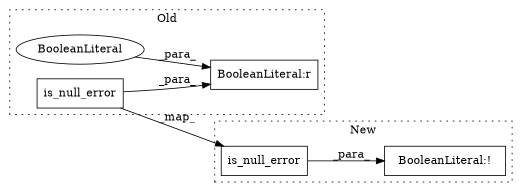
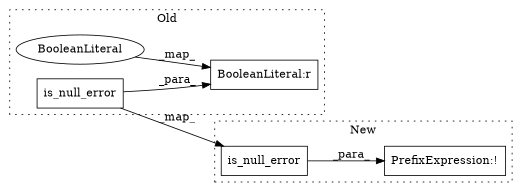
(177, 55) -> (177, 55)
(445, 161) -> (445, 161)
